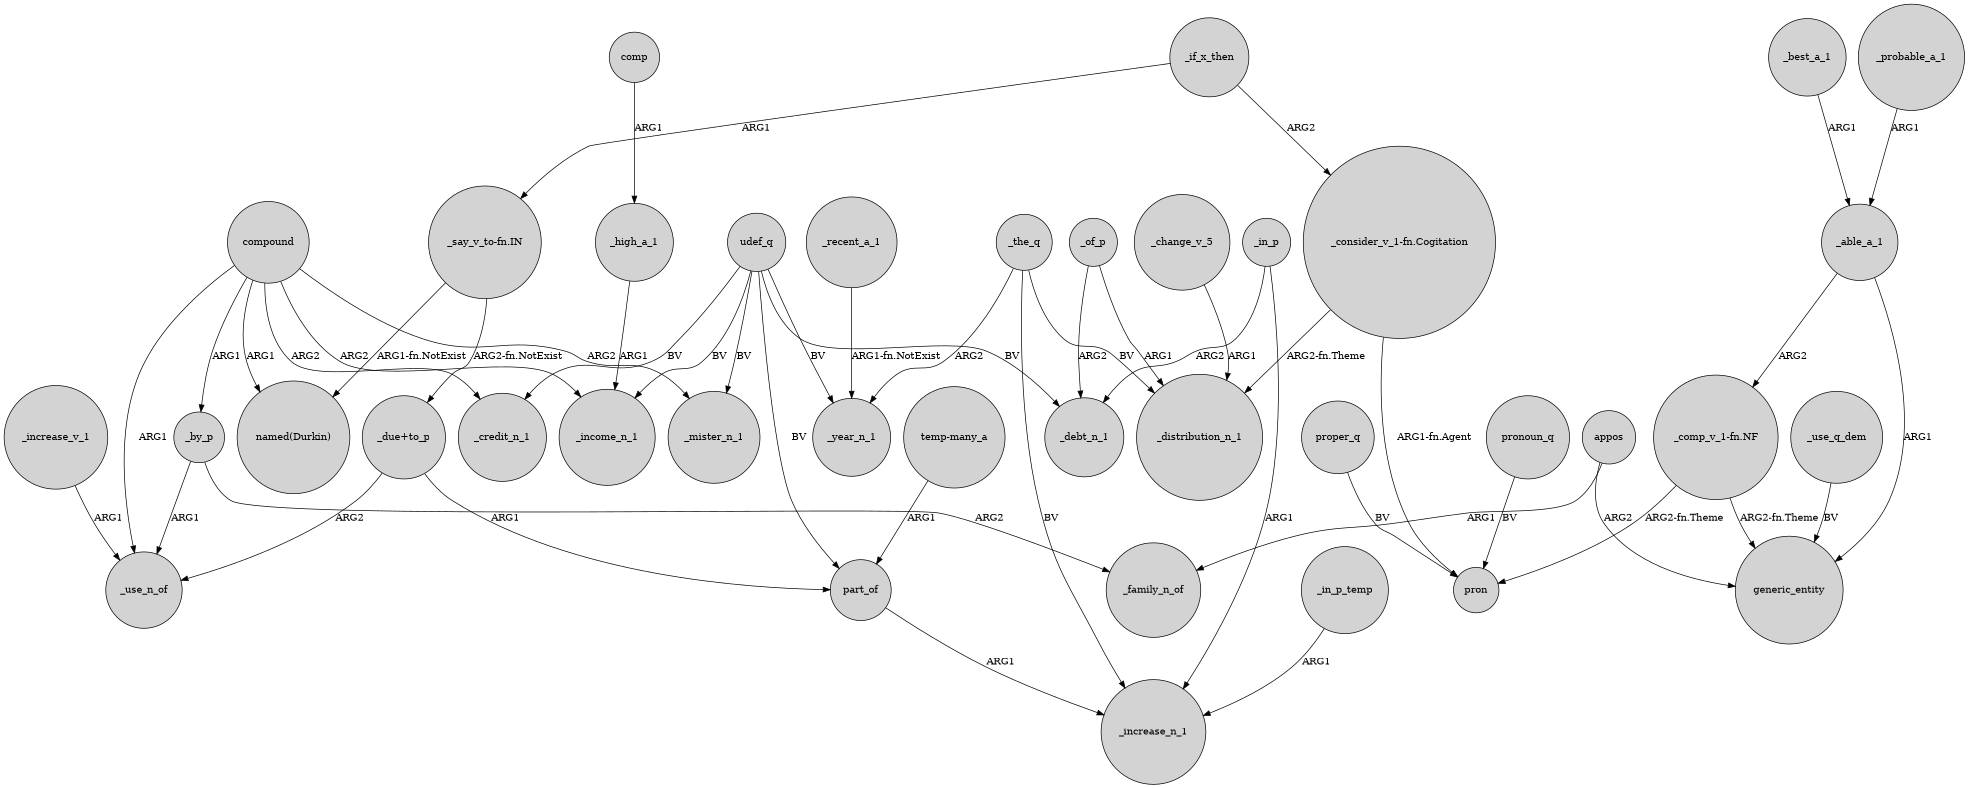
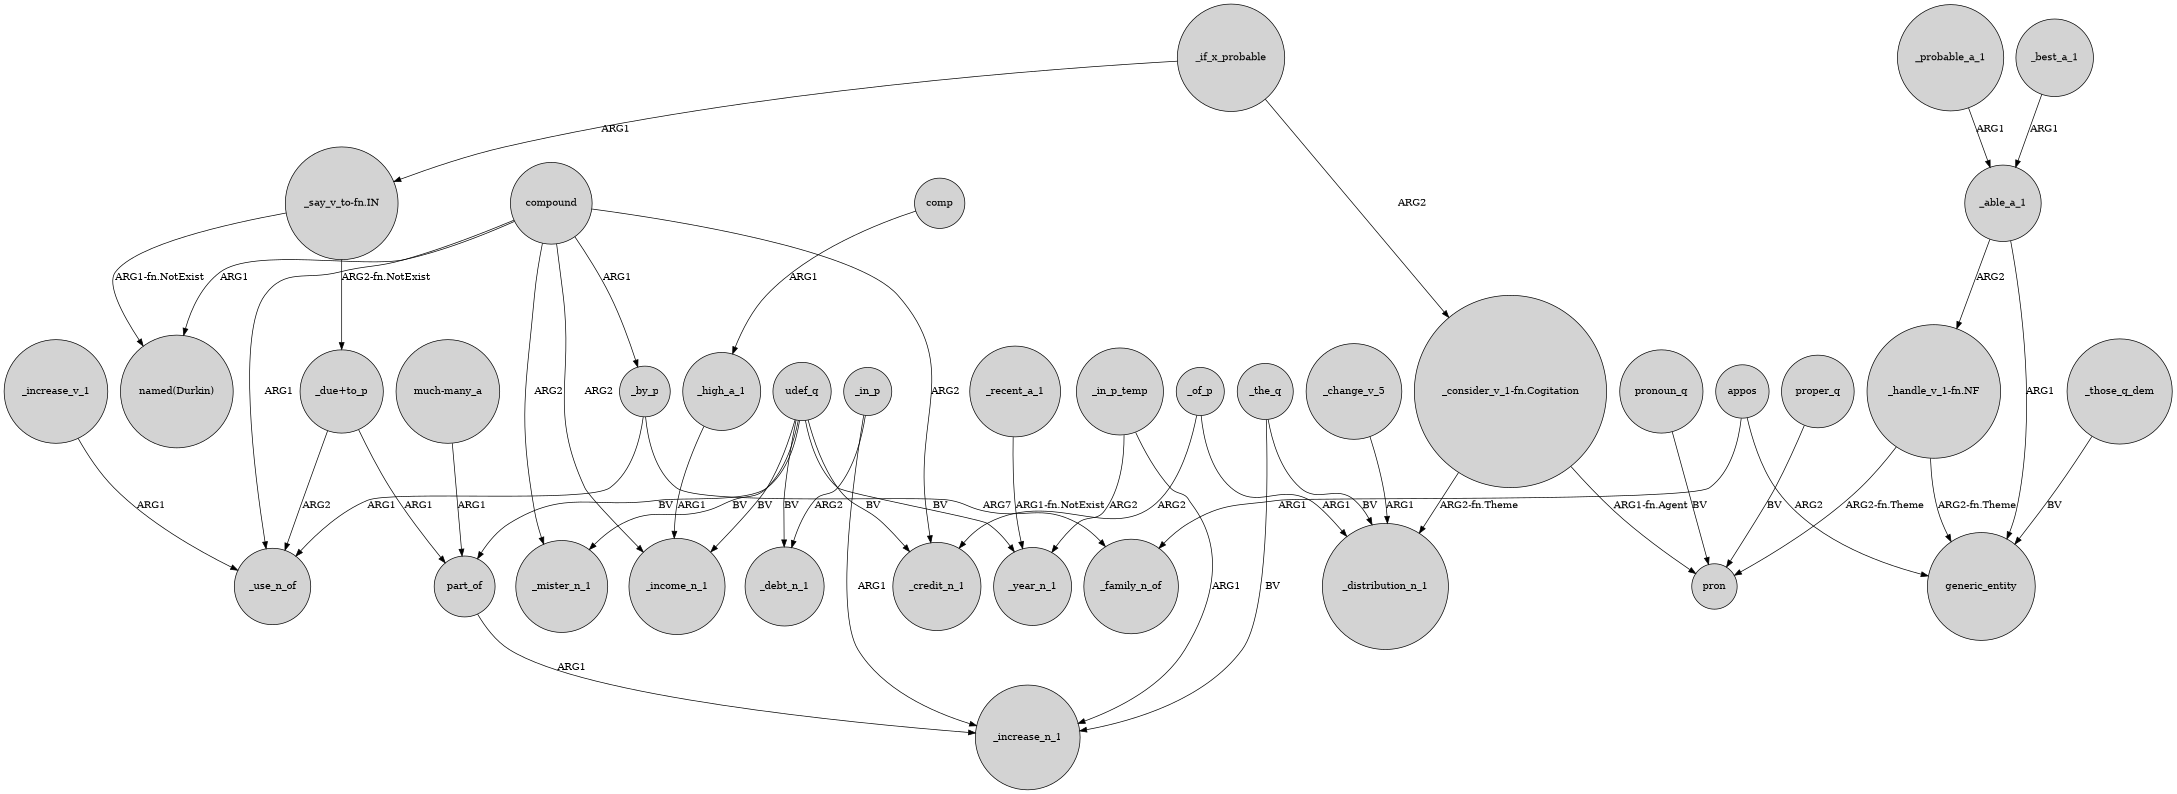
(1209, 57) -> (1231, 58)
(1080, 328) -> (1106, 518)
(954, 353) -> (1109, 504)
(954, 437) -> (448, 391)
(1716, 437) -> (1934, 391)
(1837, 437) -> (2120, 391)
(990, 518) -> (997, 506)
